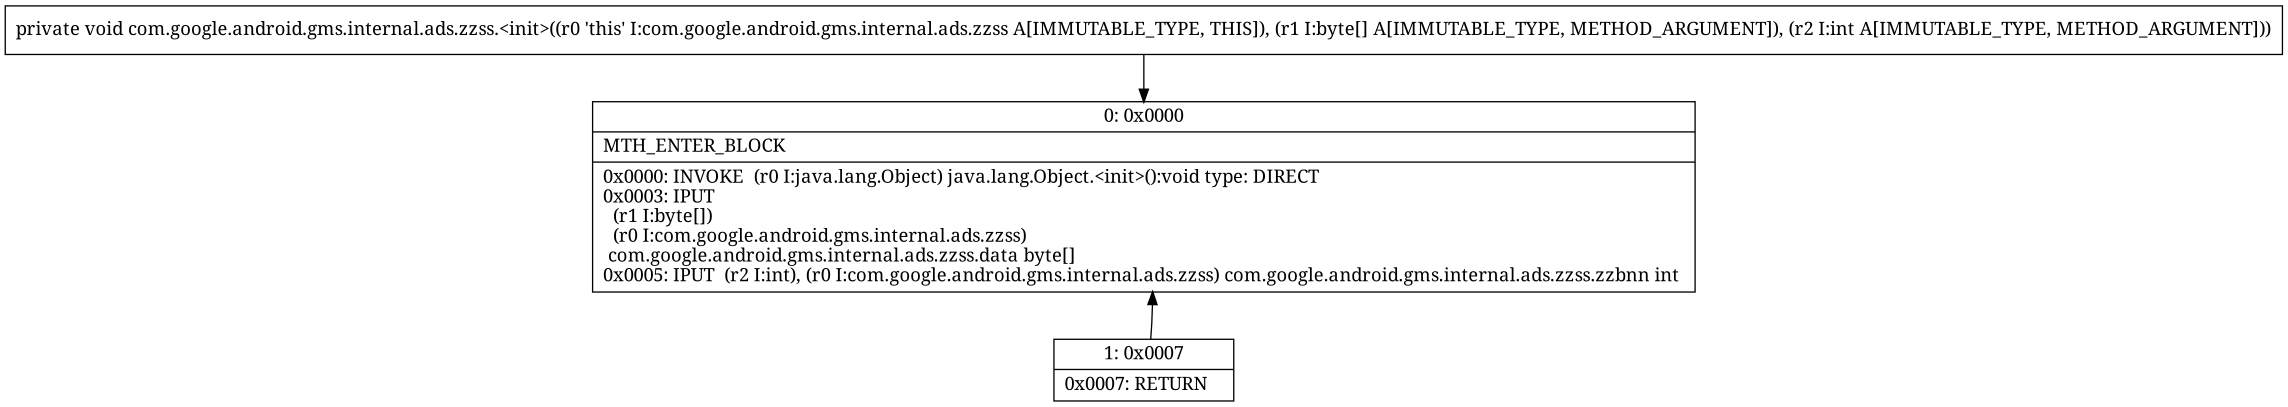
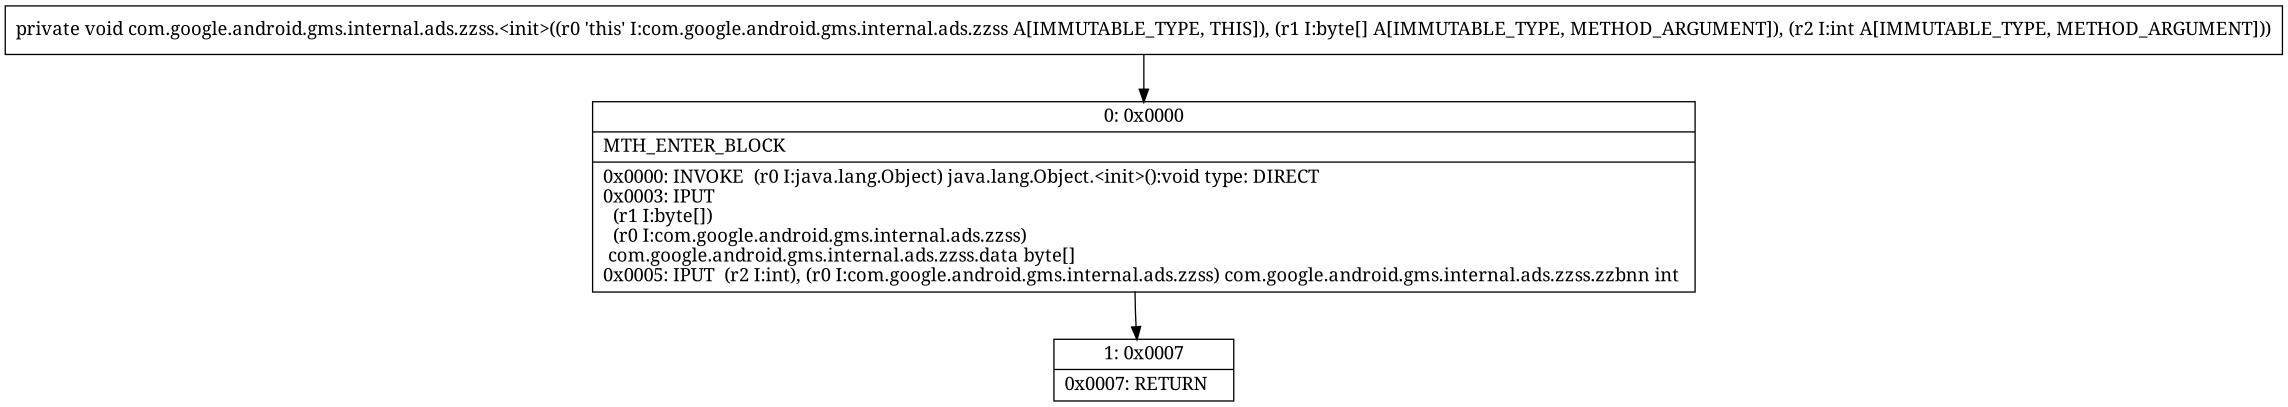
(1152, 322) -> (1135, 309)
